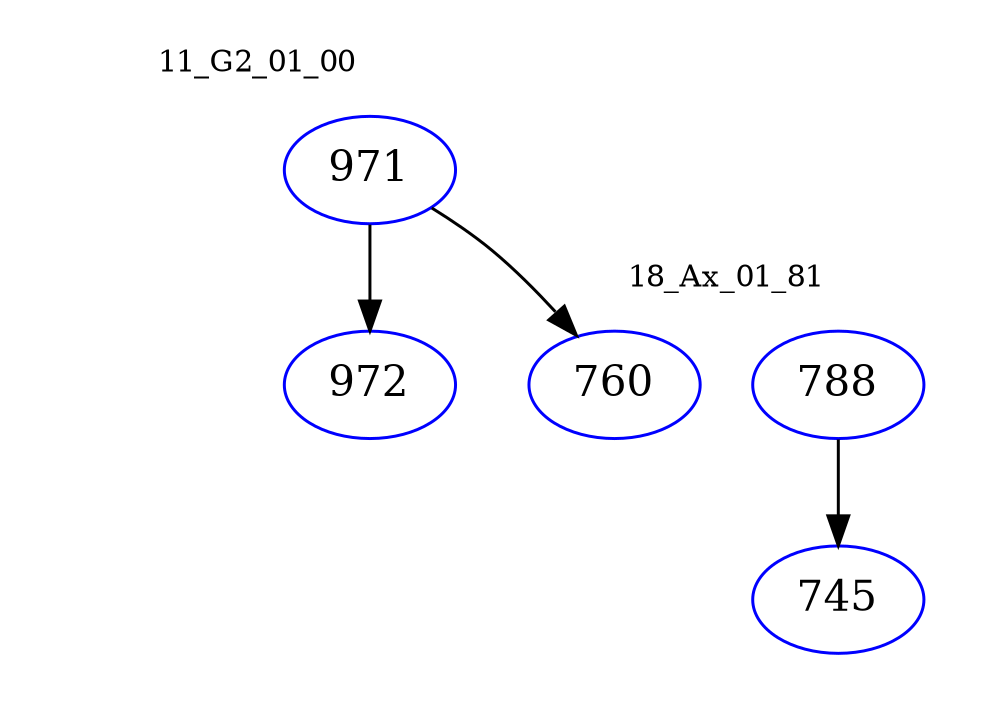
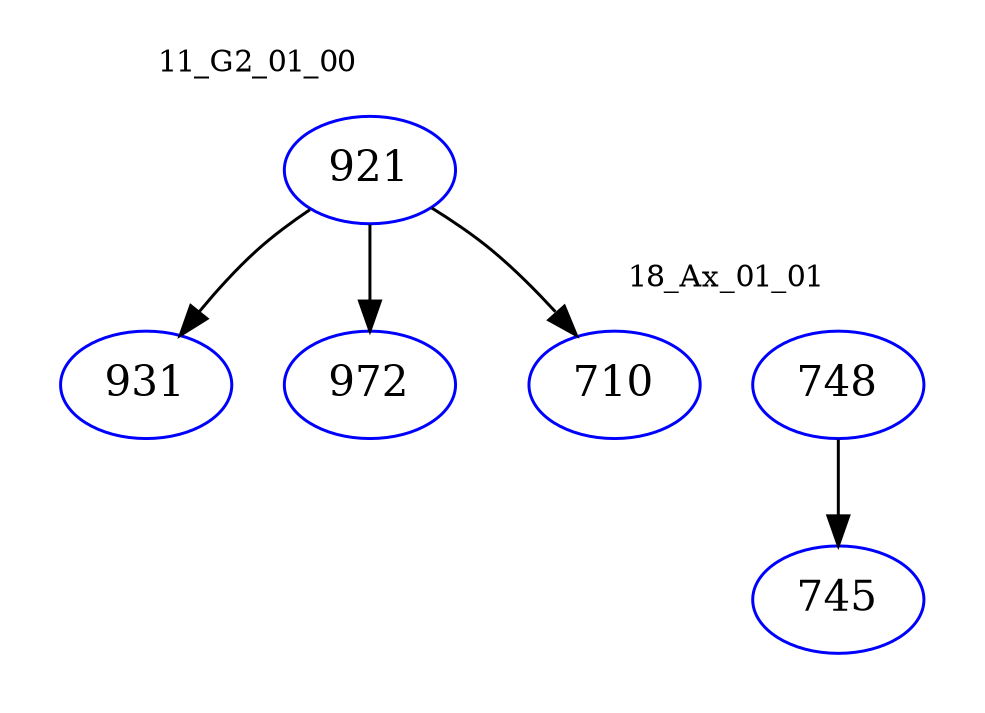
(370, 170) -> (370, 170)
(726, 279) -> (726, 279)
none -> (146, 385)
(615, 385) -> (615, 385)
(838, 385) -> (838, 385)
